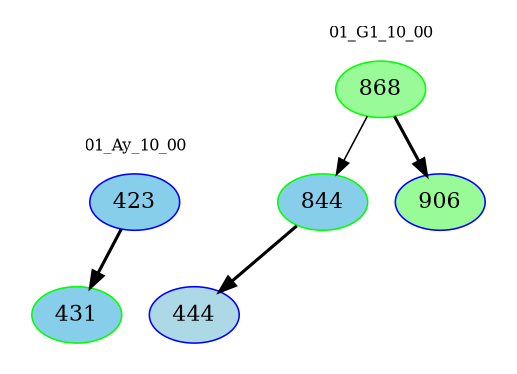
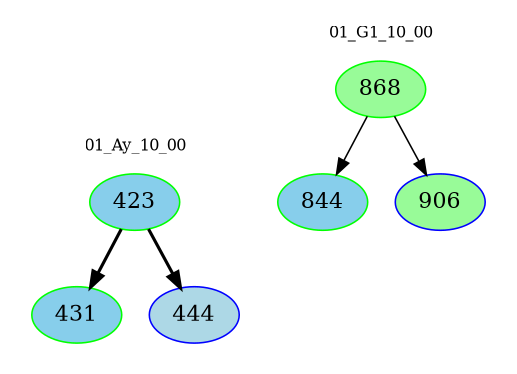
(407, 139) -> (407, 139)
(135, 202) -> (135, 202)
(264, 253) -> (161, 251)
